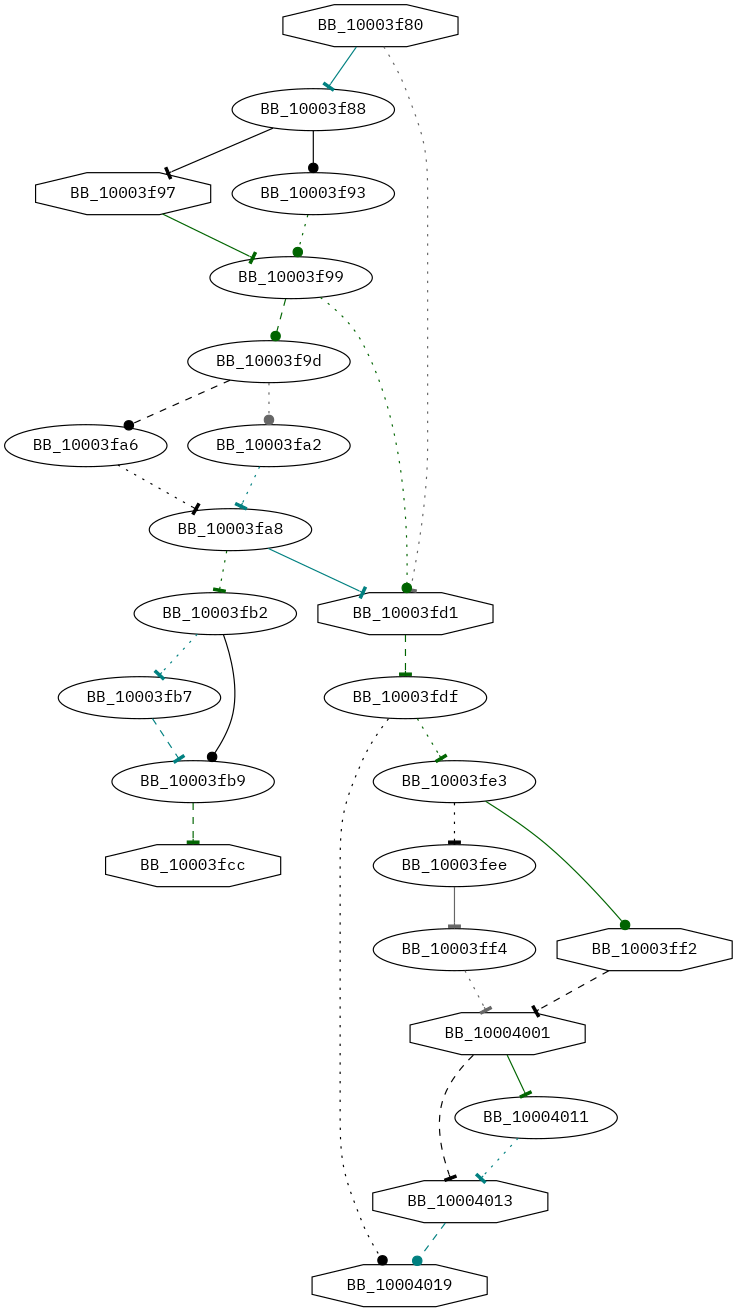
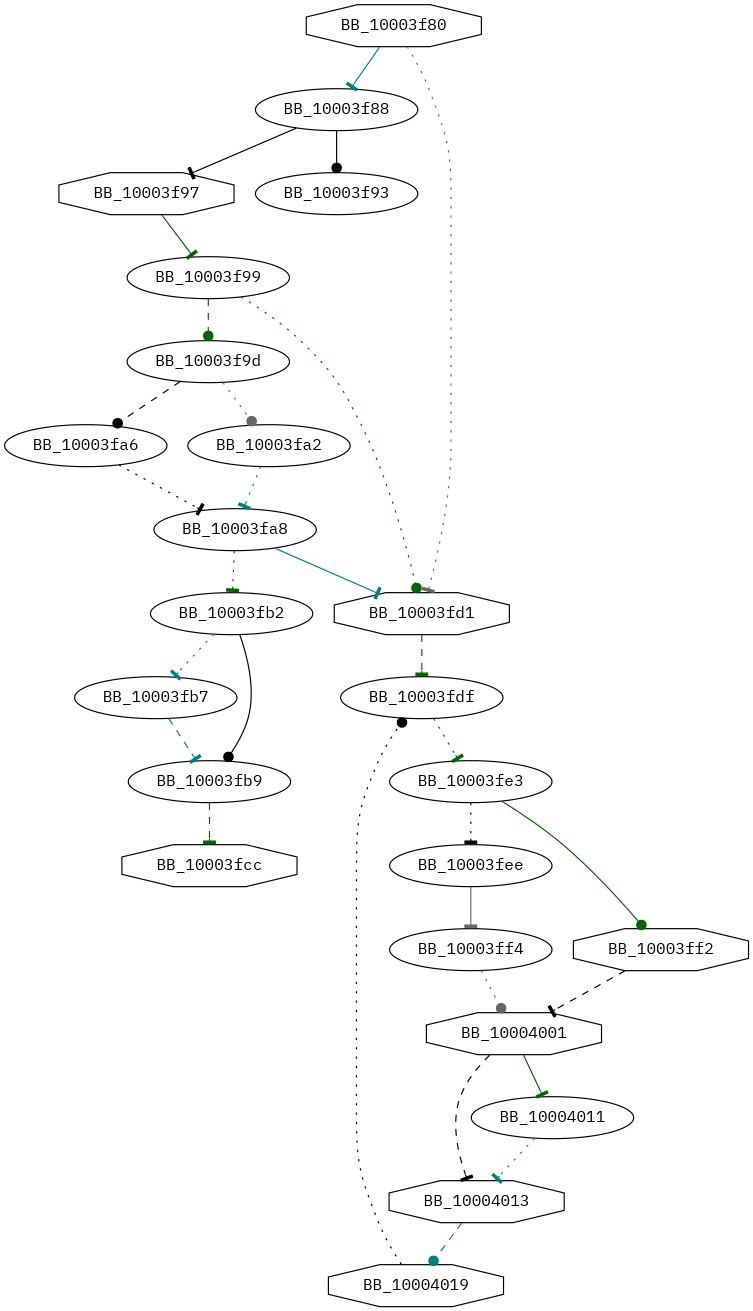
(303, 231) -> none
(340, 986) -> (356, 995)
(475, 989) -> (490, 987)
